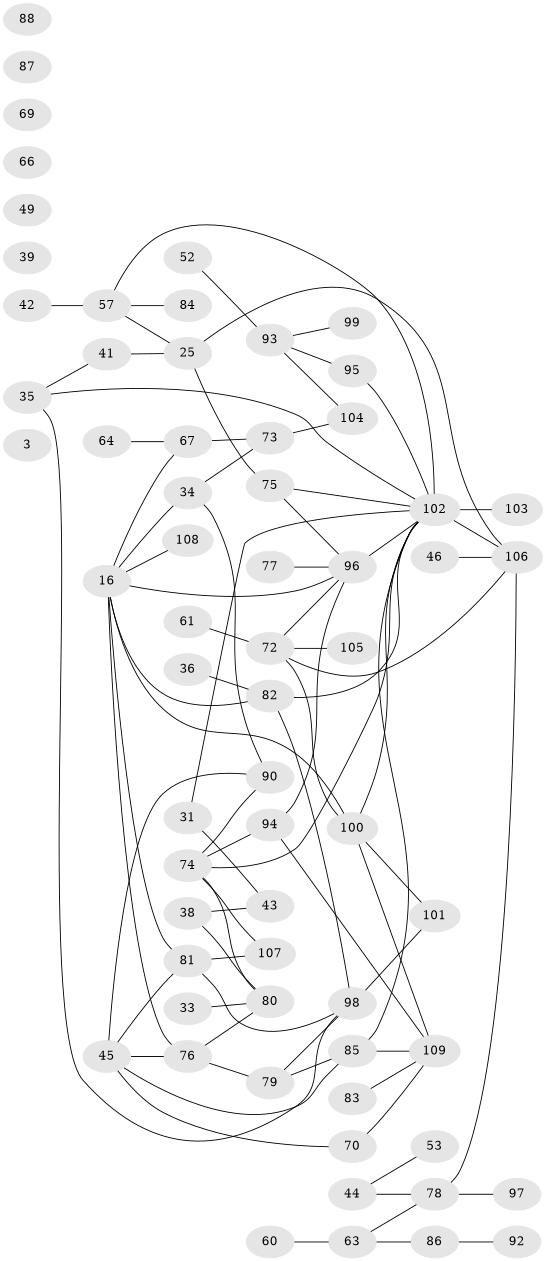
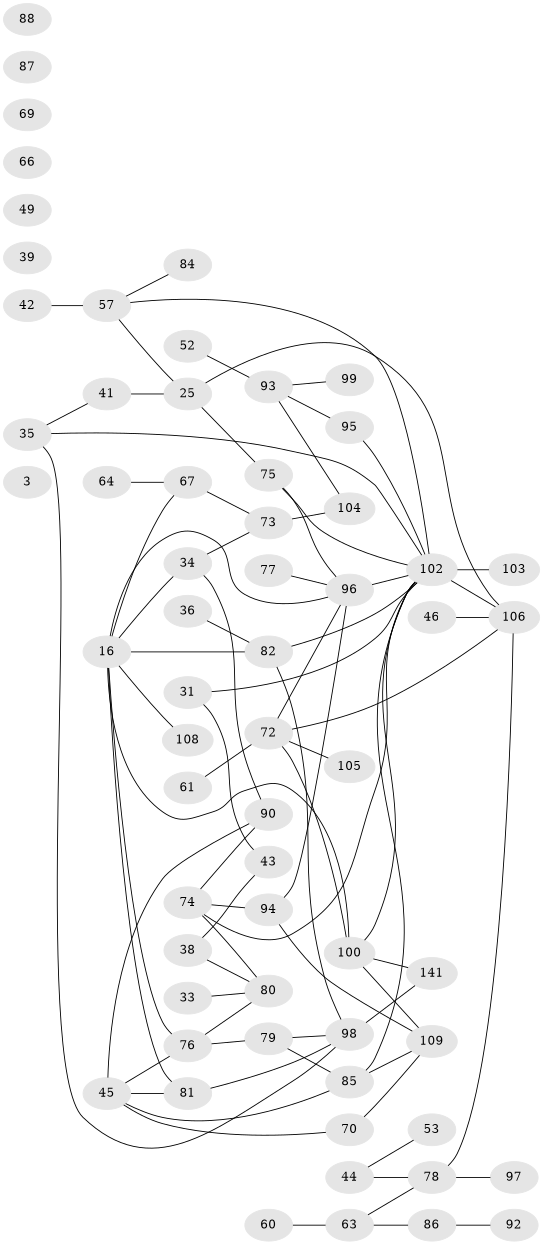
(435, 916) -> (432, 973)
(270, 954) -> none
(352, 1099) -> none
